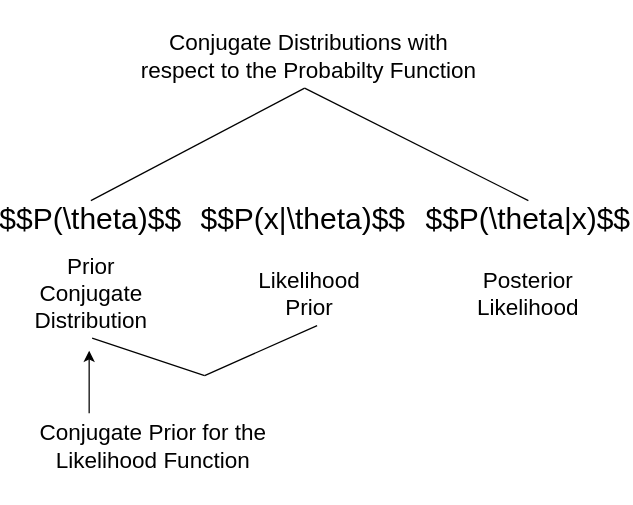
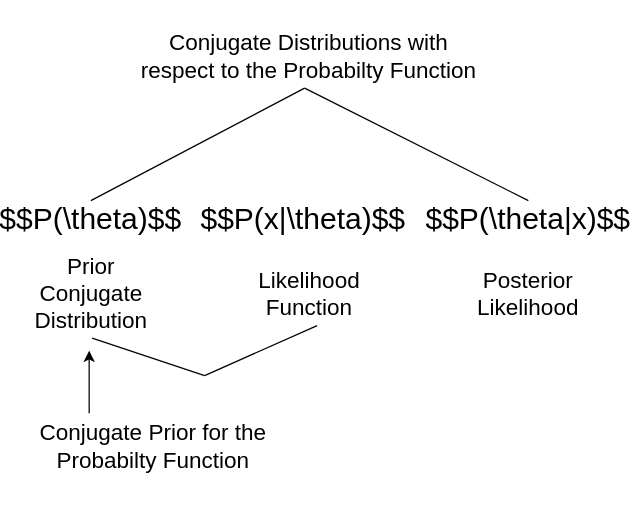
(309, 294) -> (309, 294)
(153, 447) -> (153, 447)
